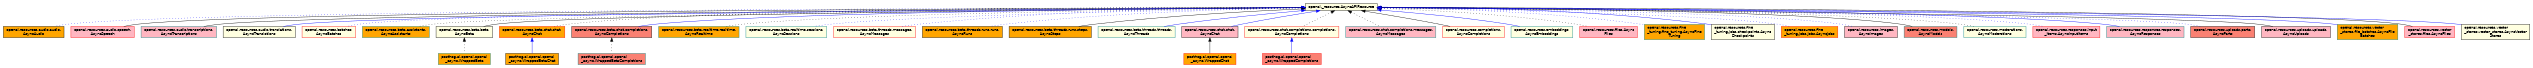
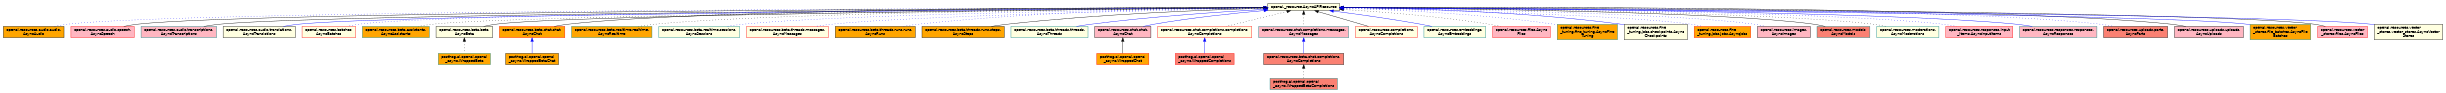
(928, 10) -> (909, 10)
(804, 16) -> (1304, 47)
